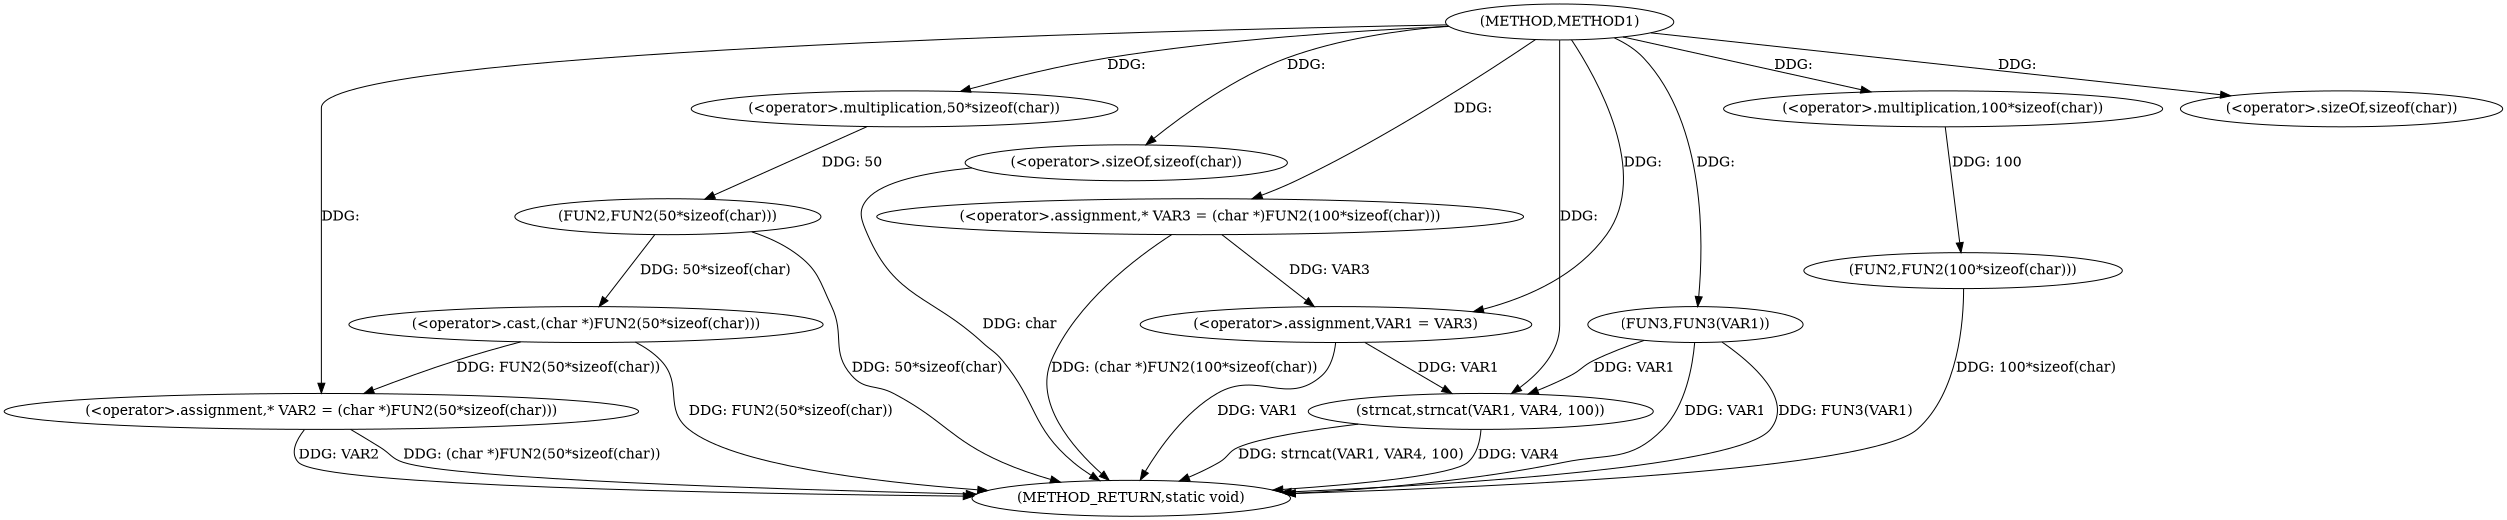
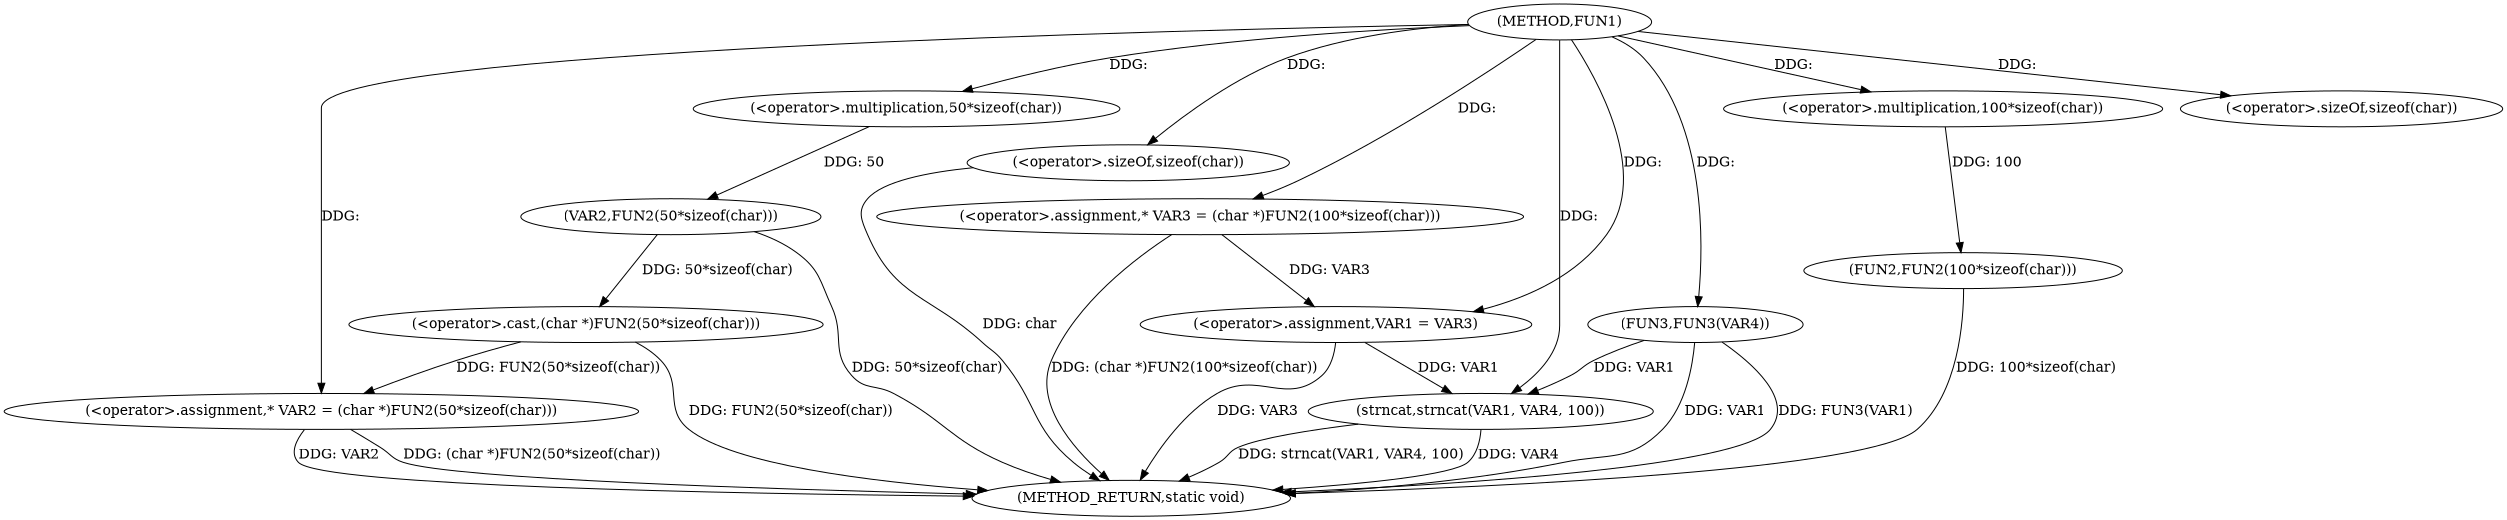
(1560, 22) -> (1560, 22)
(668, 217) -> (671, 217)
(1695, 325) -> (1695, 325)
(1258, 411) -> (1258, 411)
